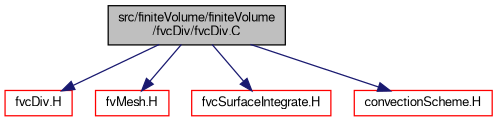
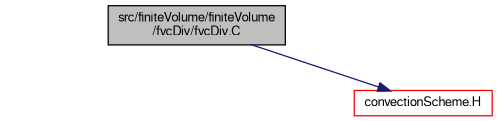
(39, 103) -> none
(132, 103) -> none
(261, 103) -> none
